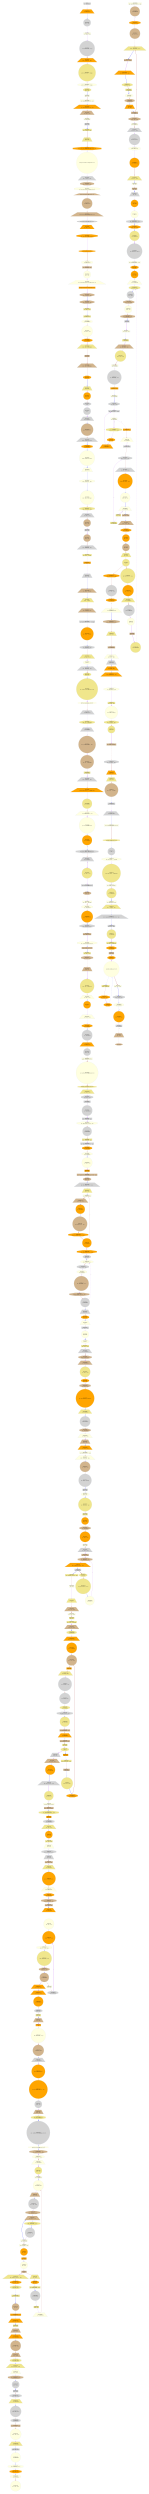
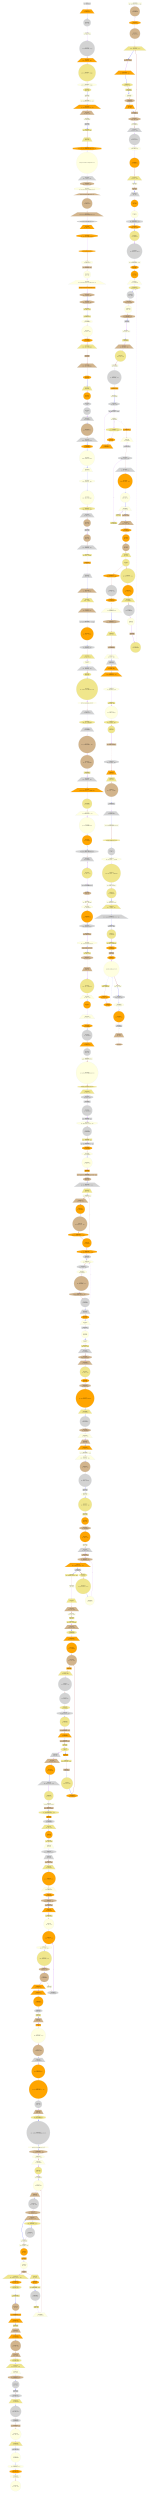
none -> (49, 1916)
